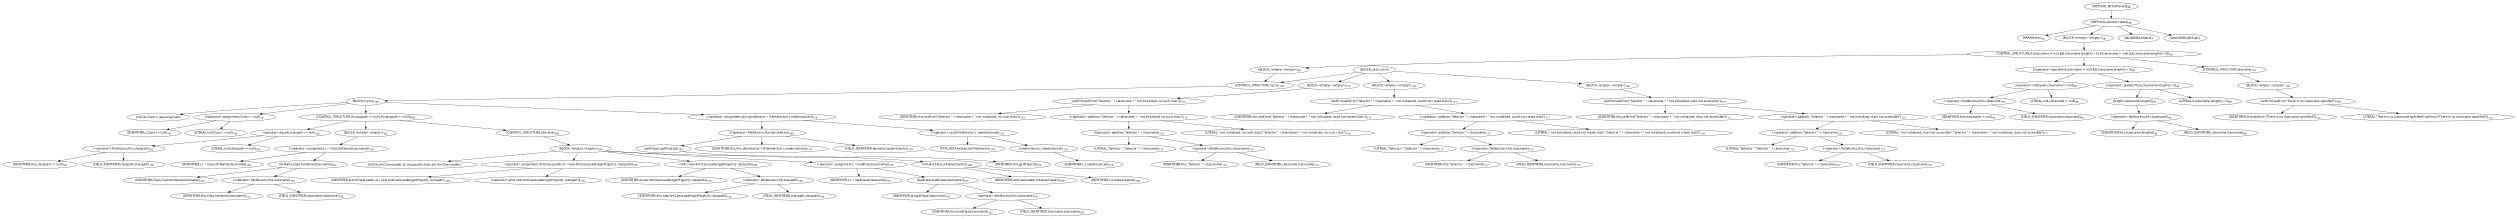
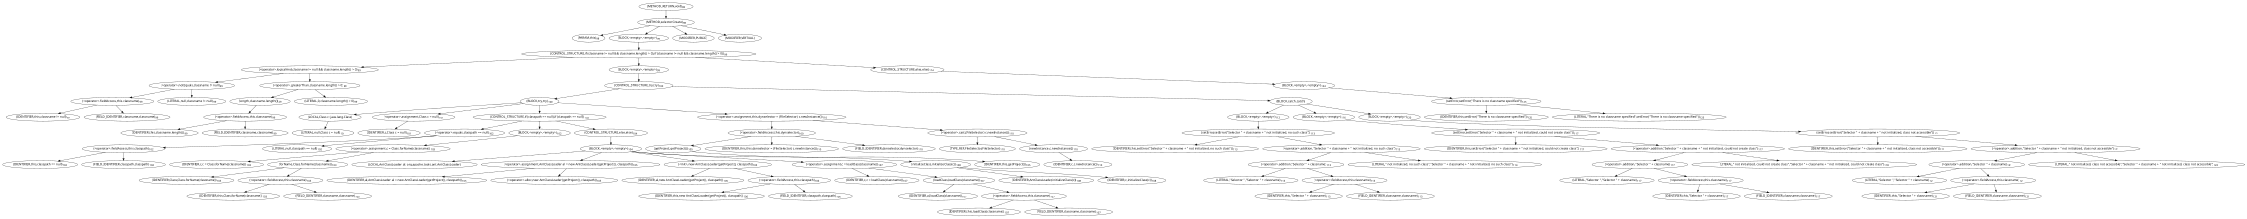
(1320, 77) -> (970, 94)
(226, 124) -> (327, 124)
